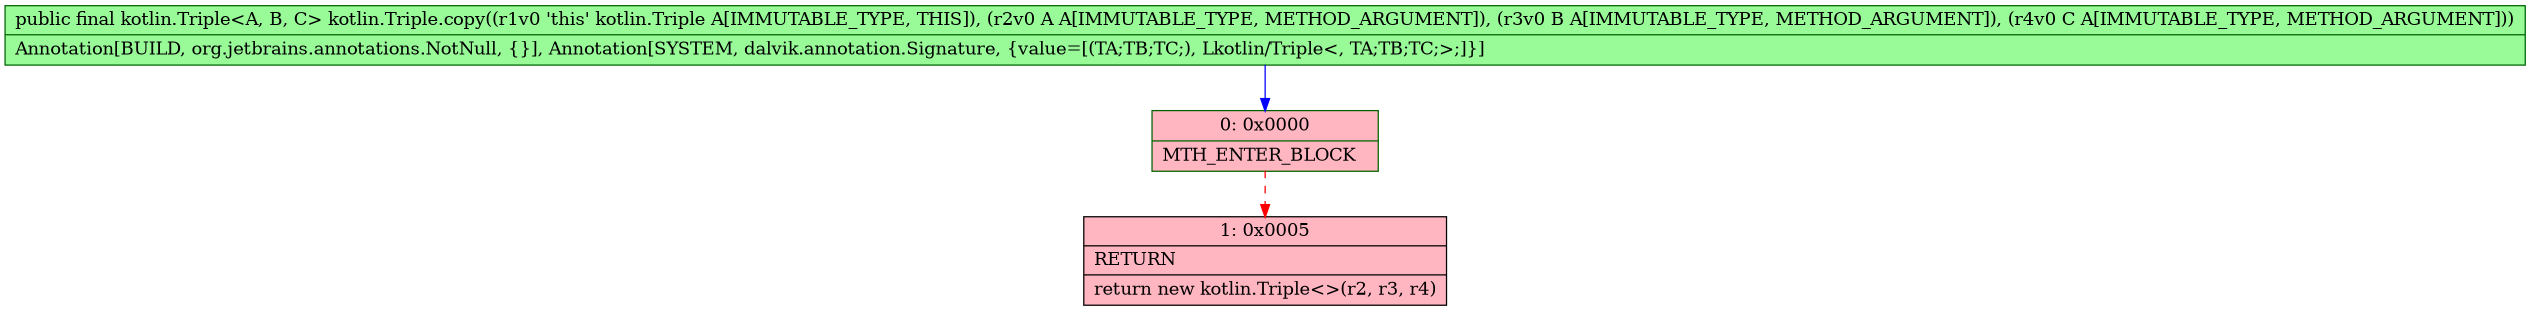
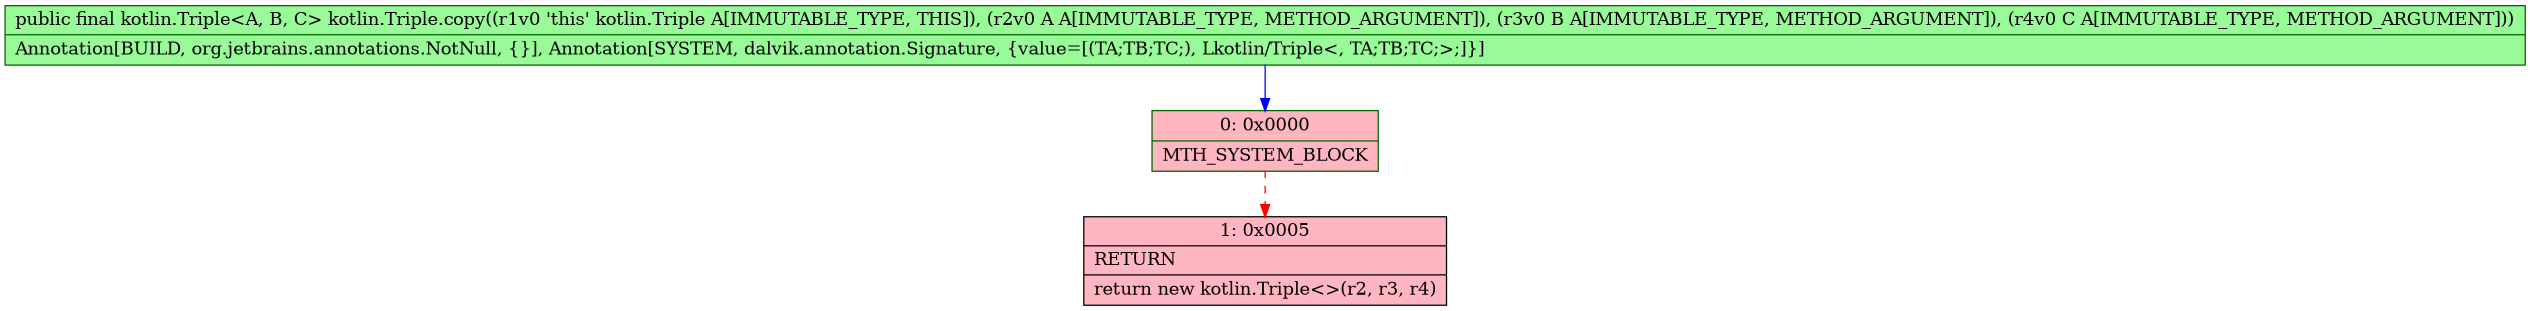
(1259, 155) -> (1265, 155)
